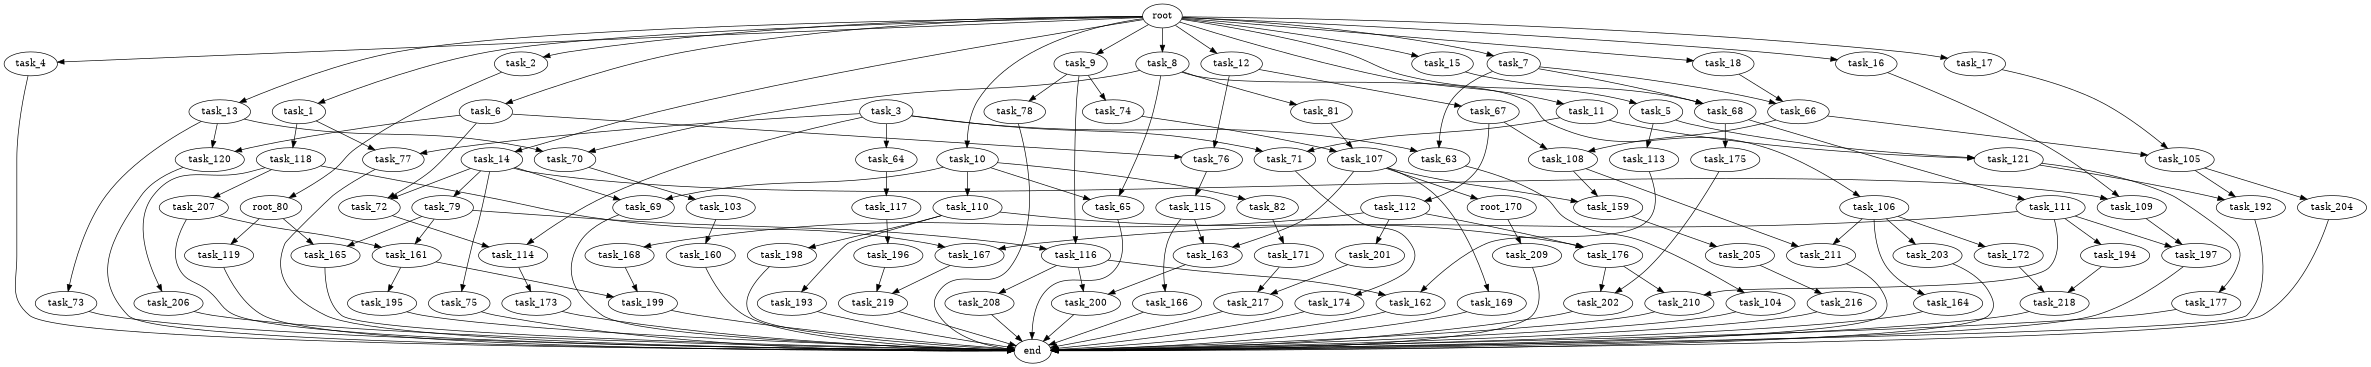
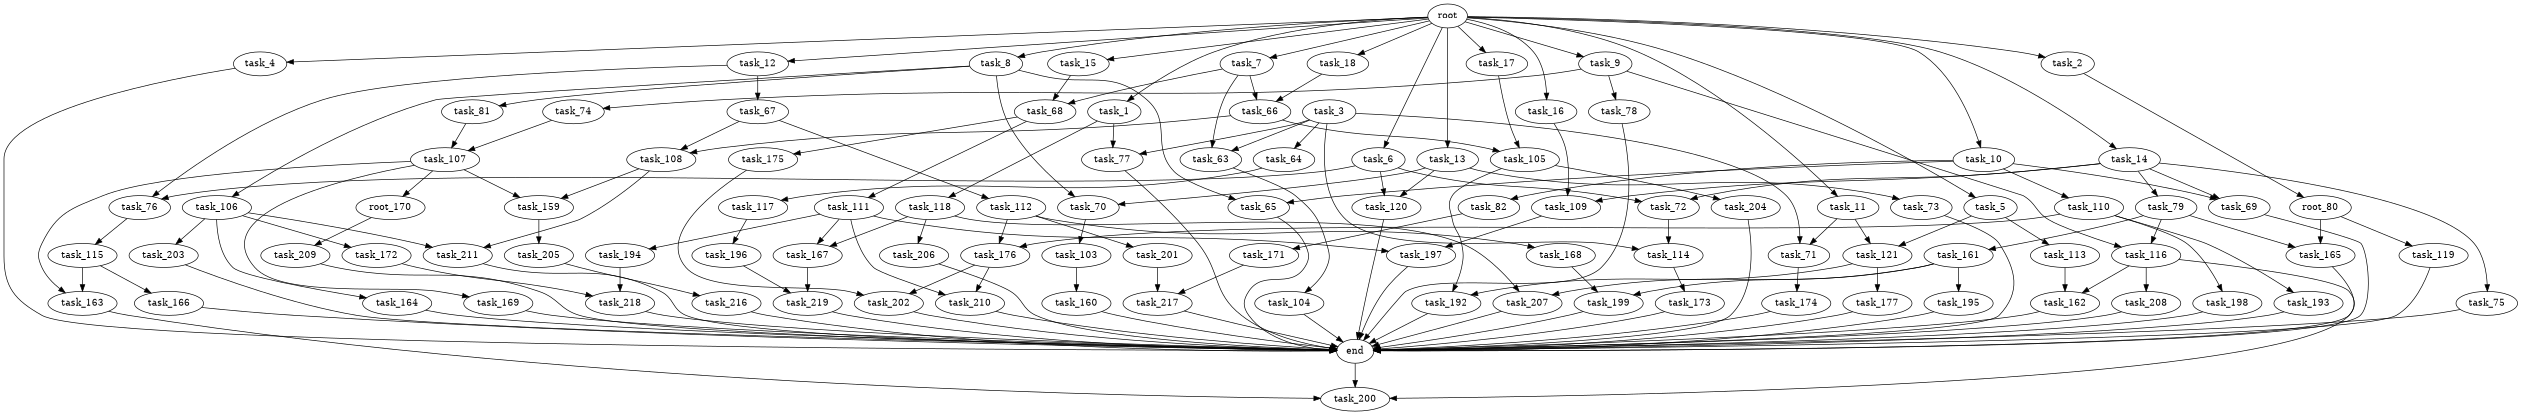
(289, 230) -> (1746, 279)
(1061, 326) -> (1355, 372)
